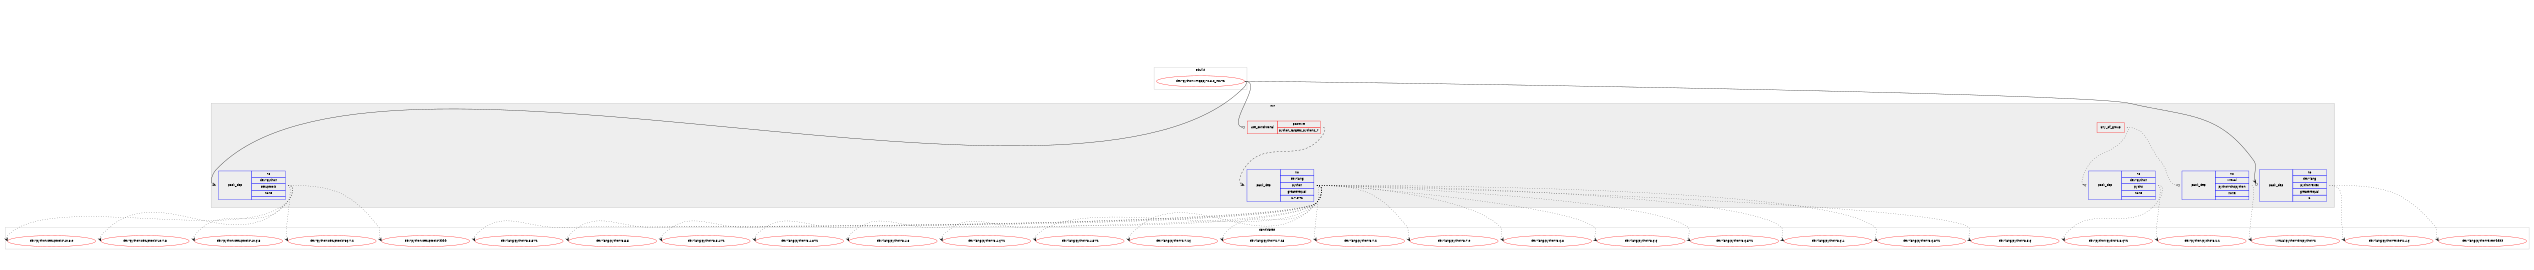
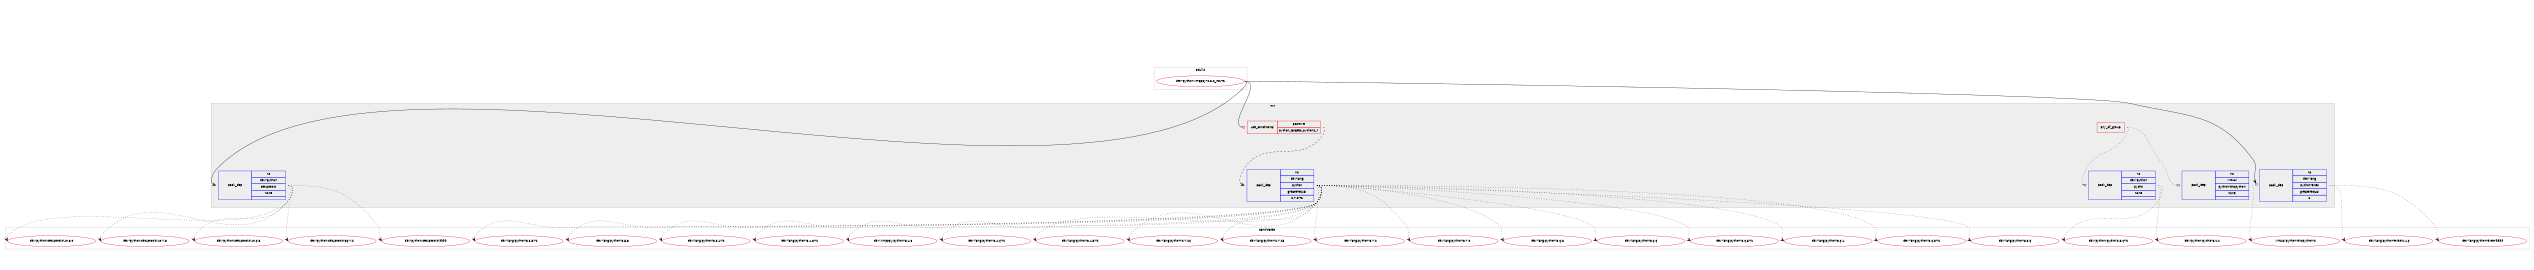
(893, 241) -> (893, 241)
